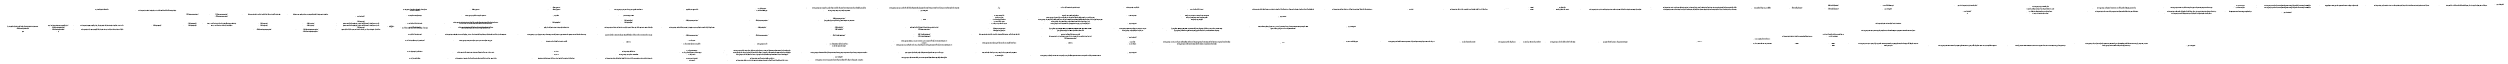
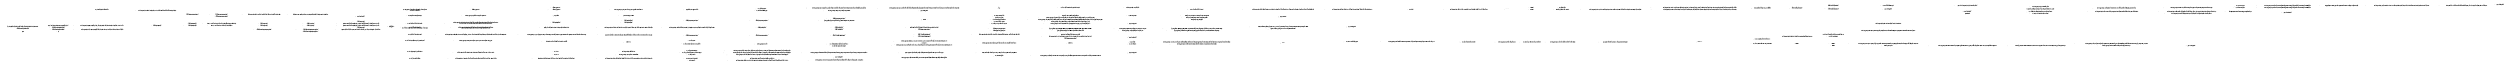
(1968, 14) -> (1968, 14)
